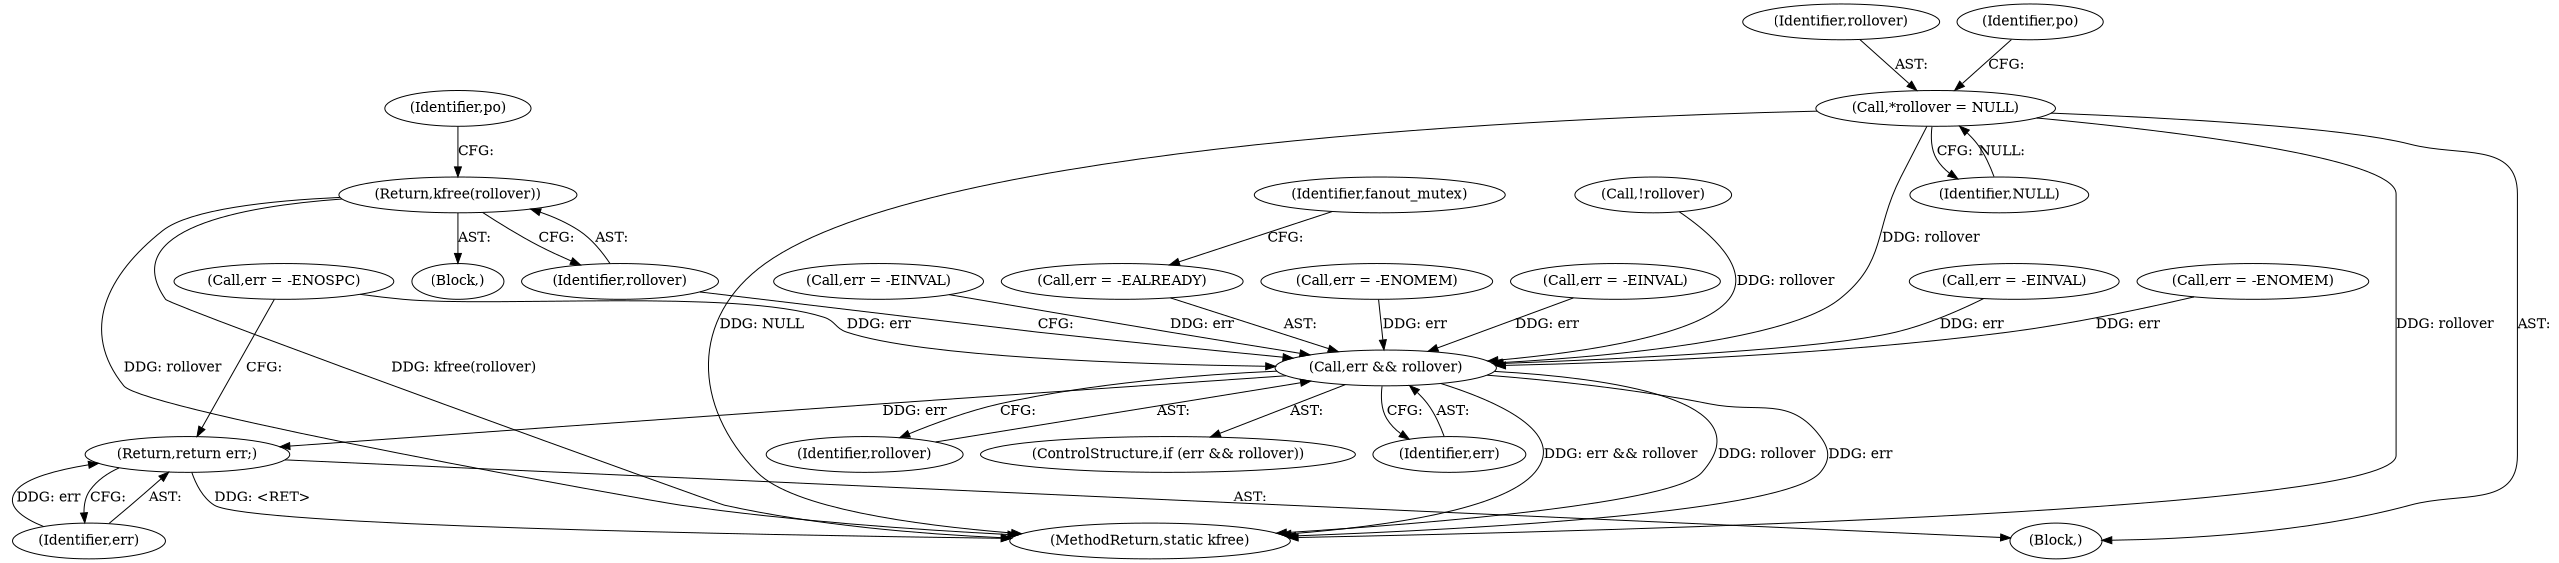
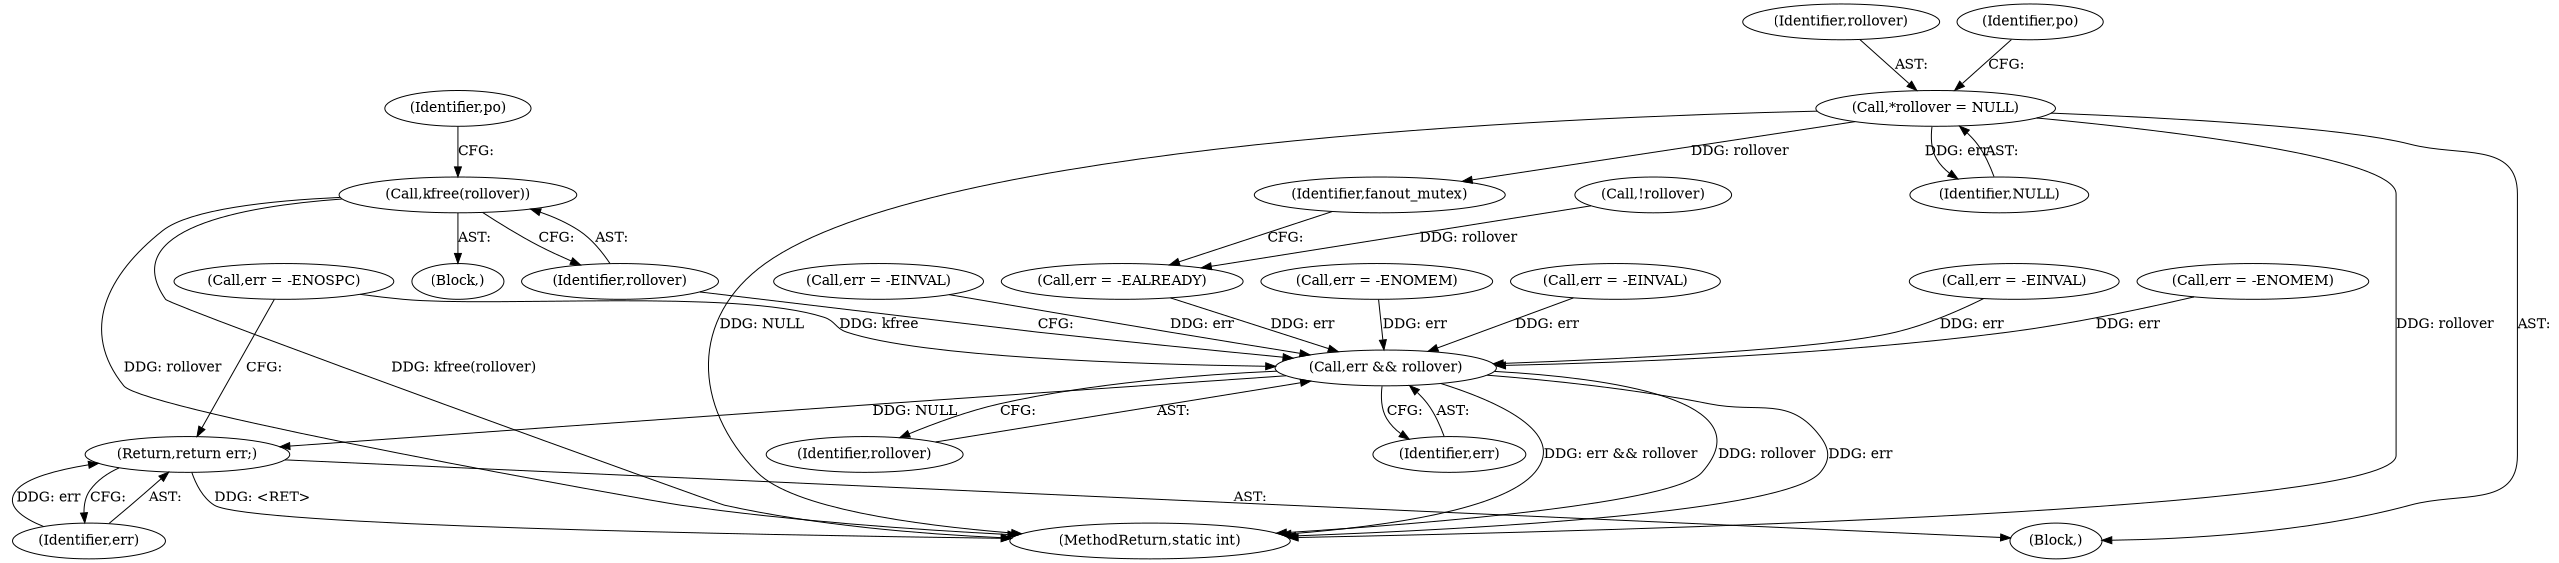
(1957, 152) -> (1957, 152)
(2004, 152) -> (2004, 152)
(458, 195) -> (458, 195)
(879, 325) -> (879, 325)
(1303, 325) -> (1303, 325)
(1771, 328) -> (1664, 151)
(1672, 330) -> (1401, 236)
(915, 411) -> (915, 411)
(1168, 454) -> none
(1150, 541) -> (1150, 541)
